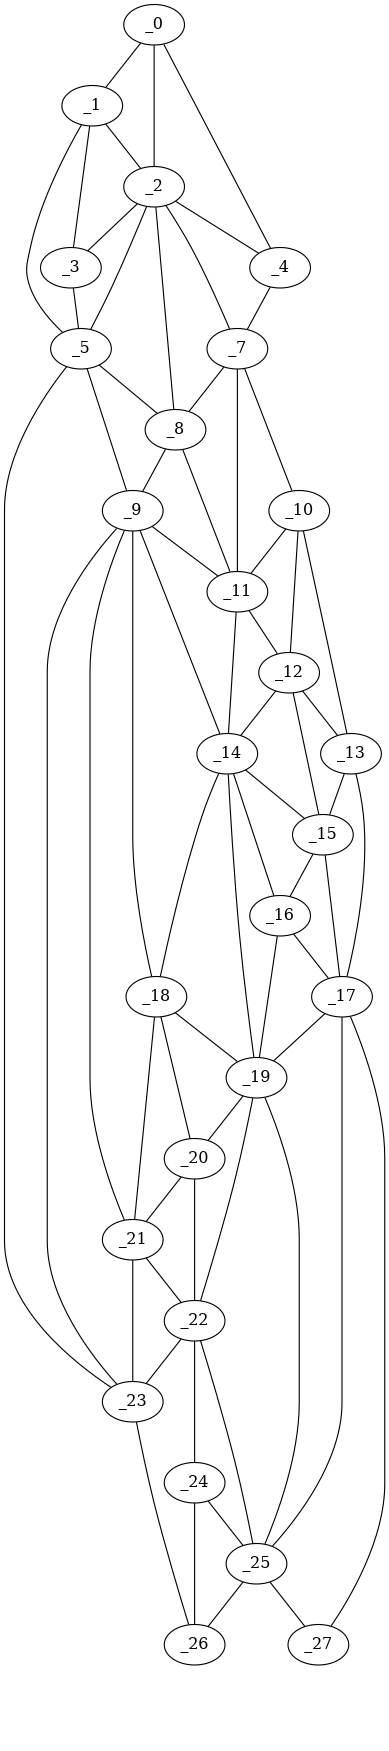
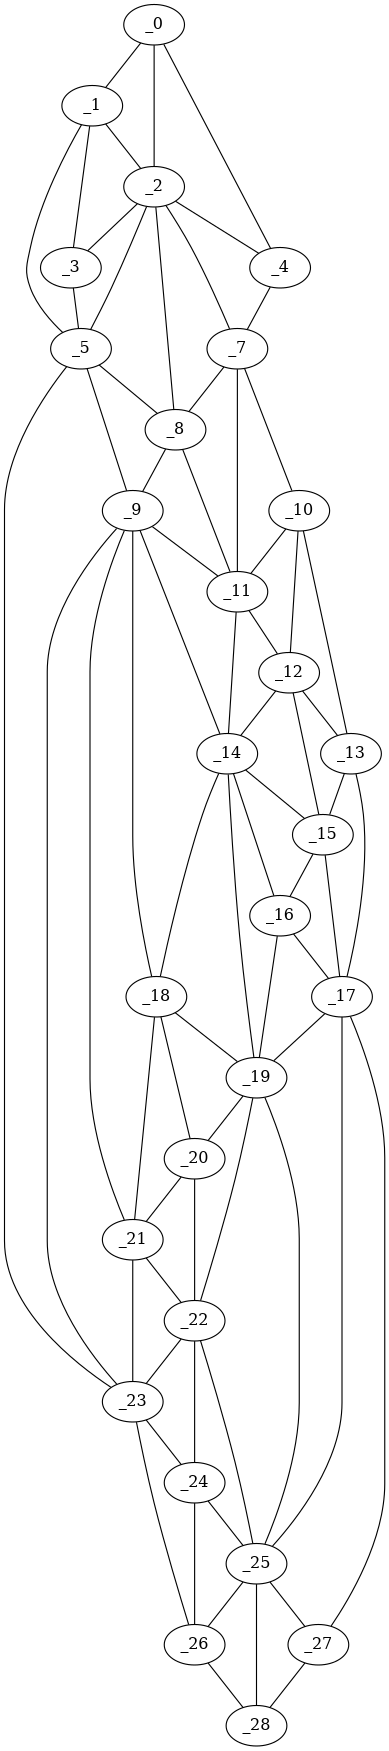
none -> (164, 1442)
none -> (256, 1726)
